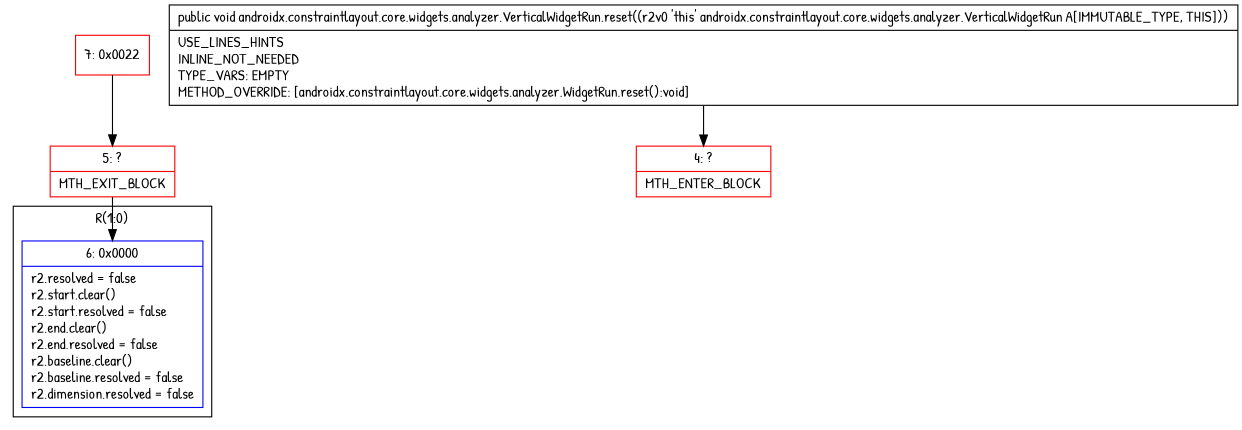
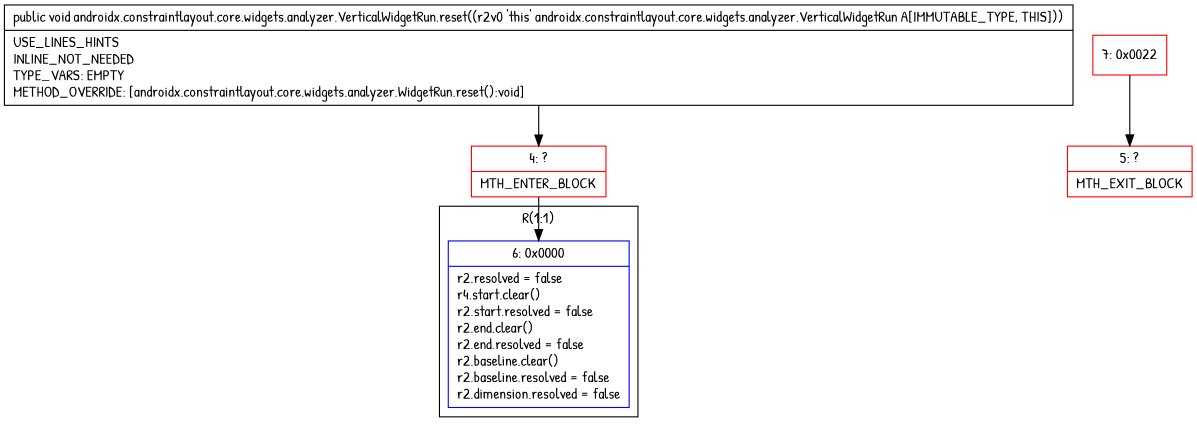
(112, 213) -> (539, 213)
(112, 219) -> (539, 219)
(74, 295) -> (499, 295)
